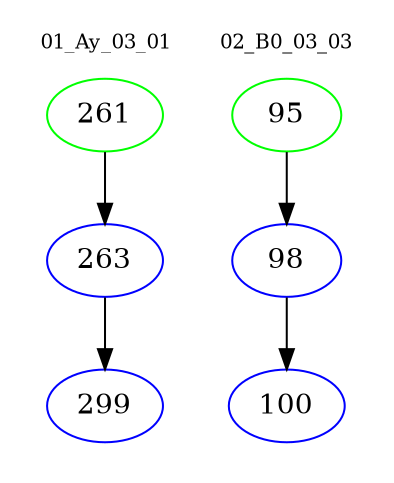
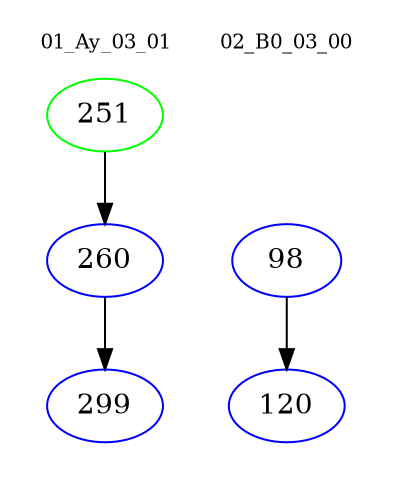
(287, 43) -> (287, 43)
(105, 115) -> (105, 115)
(287, 115) -> none
(105, 261) -> (105, 261)
(287, 406) -> (287, 406)
